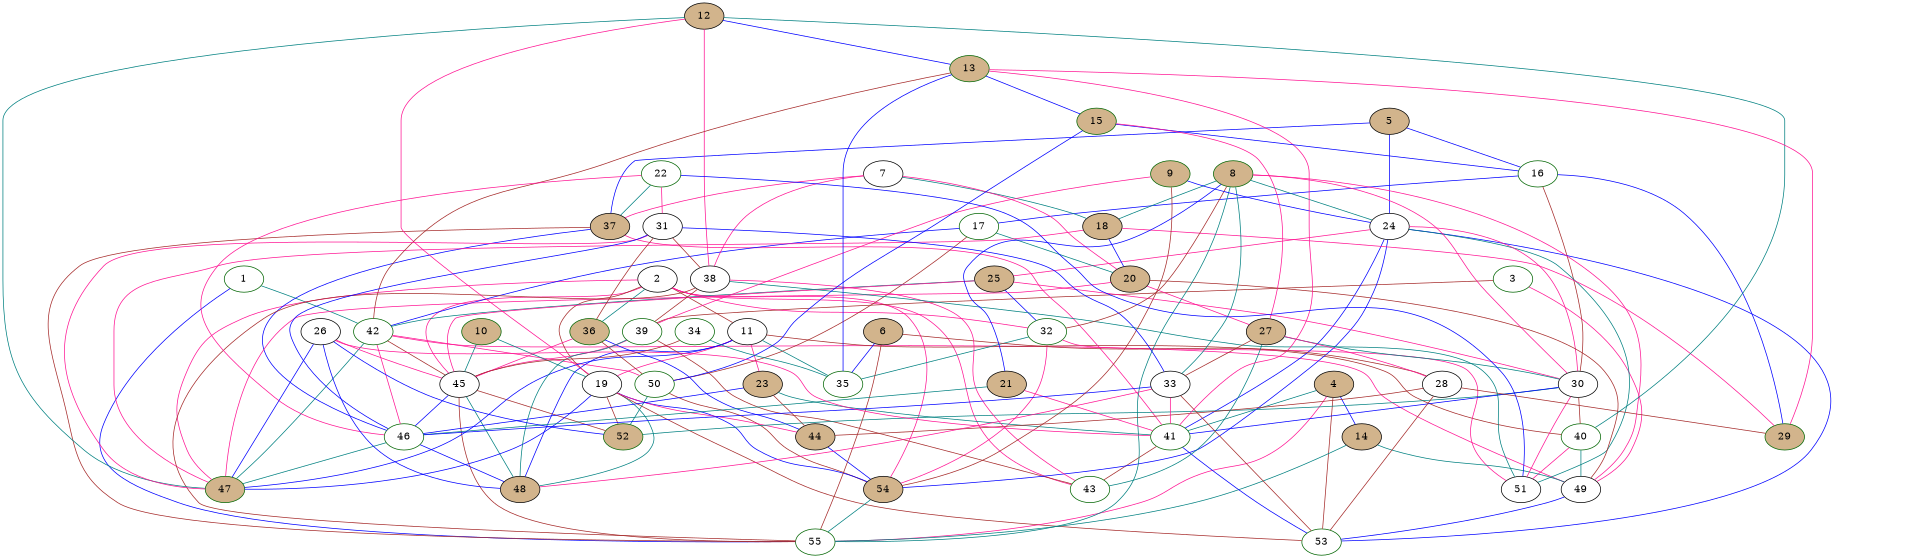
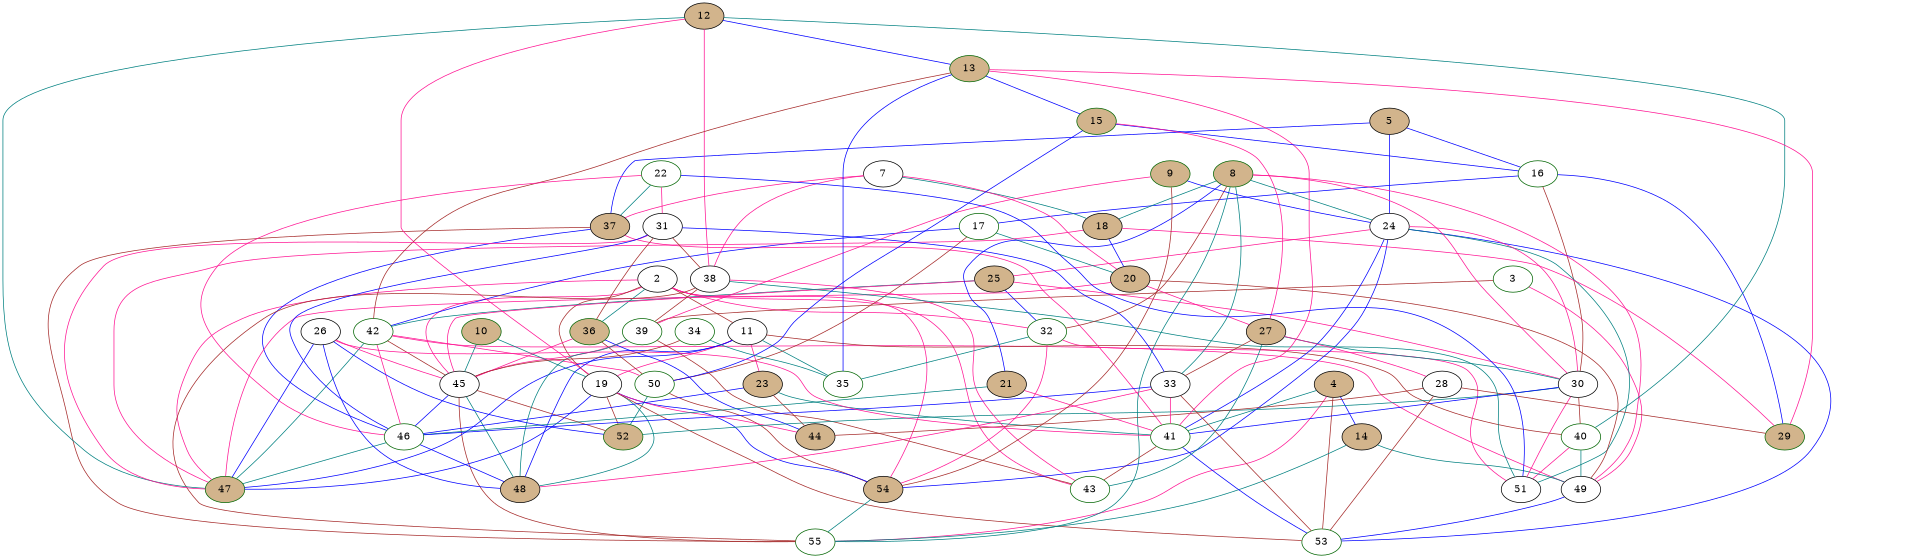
(244, 279) -> none
(883, 332) -> none
(851, 465) -> none
